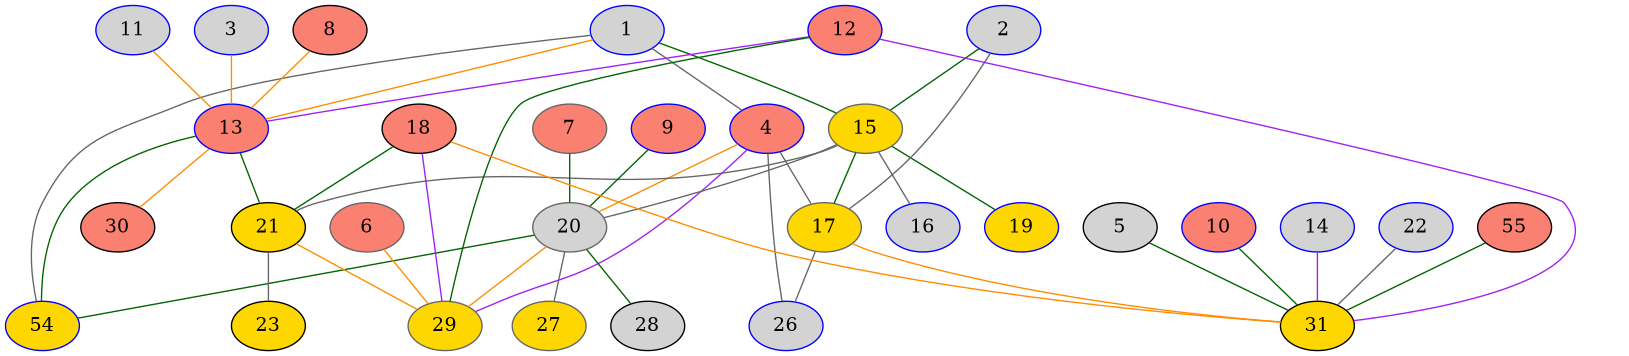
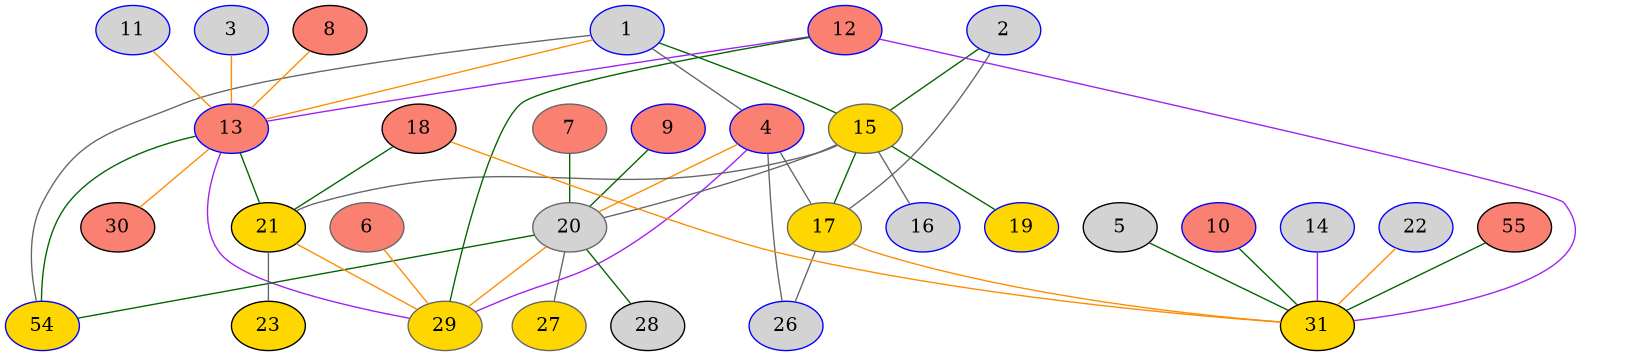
(432, 227) -> (254, 276)
(1367, 276) -> (1367, 276)
